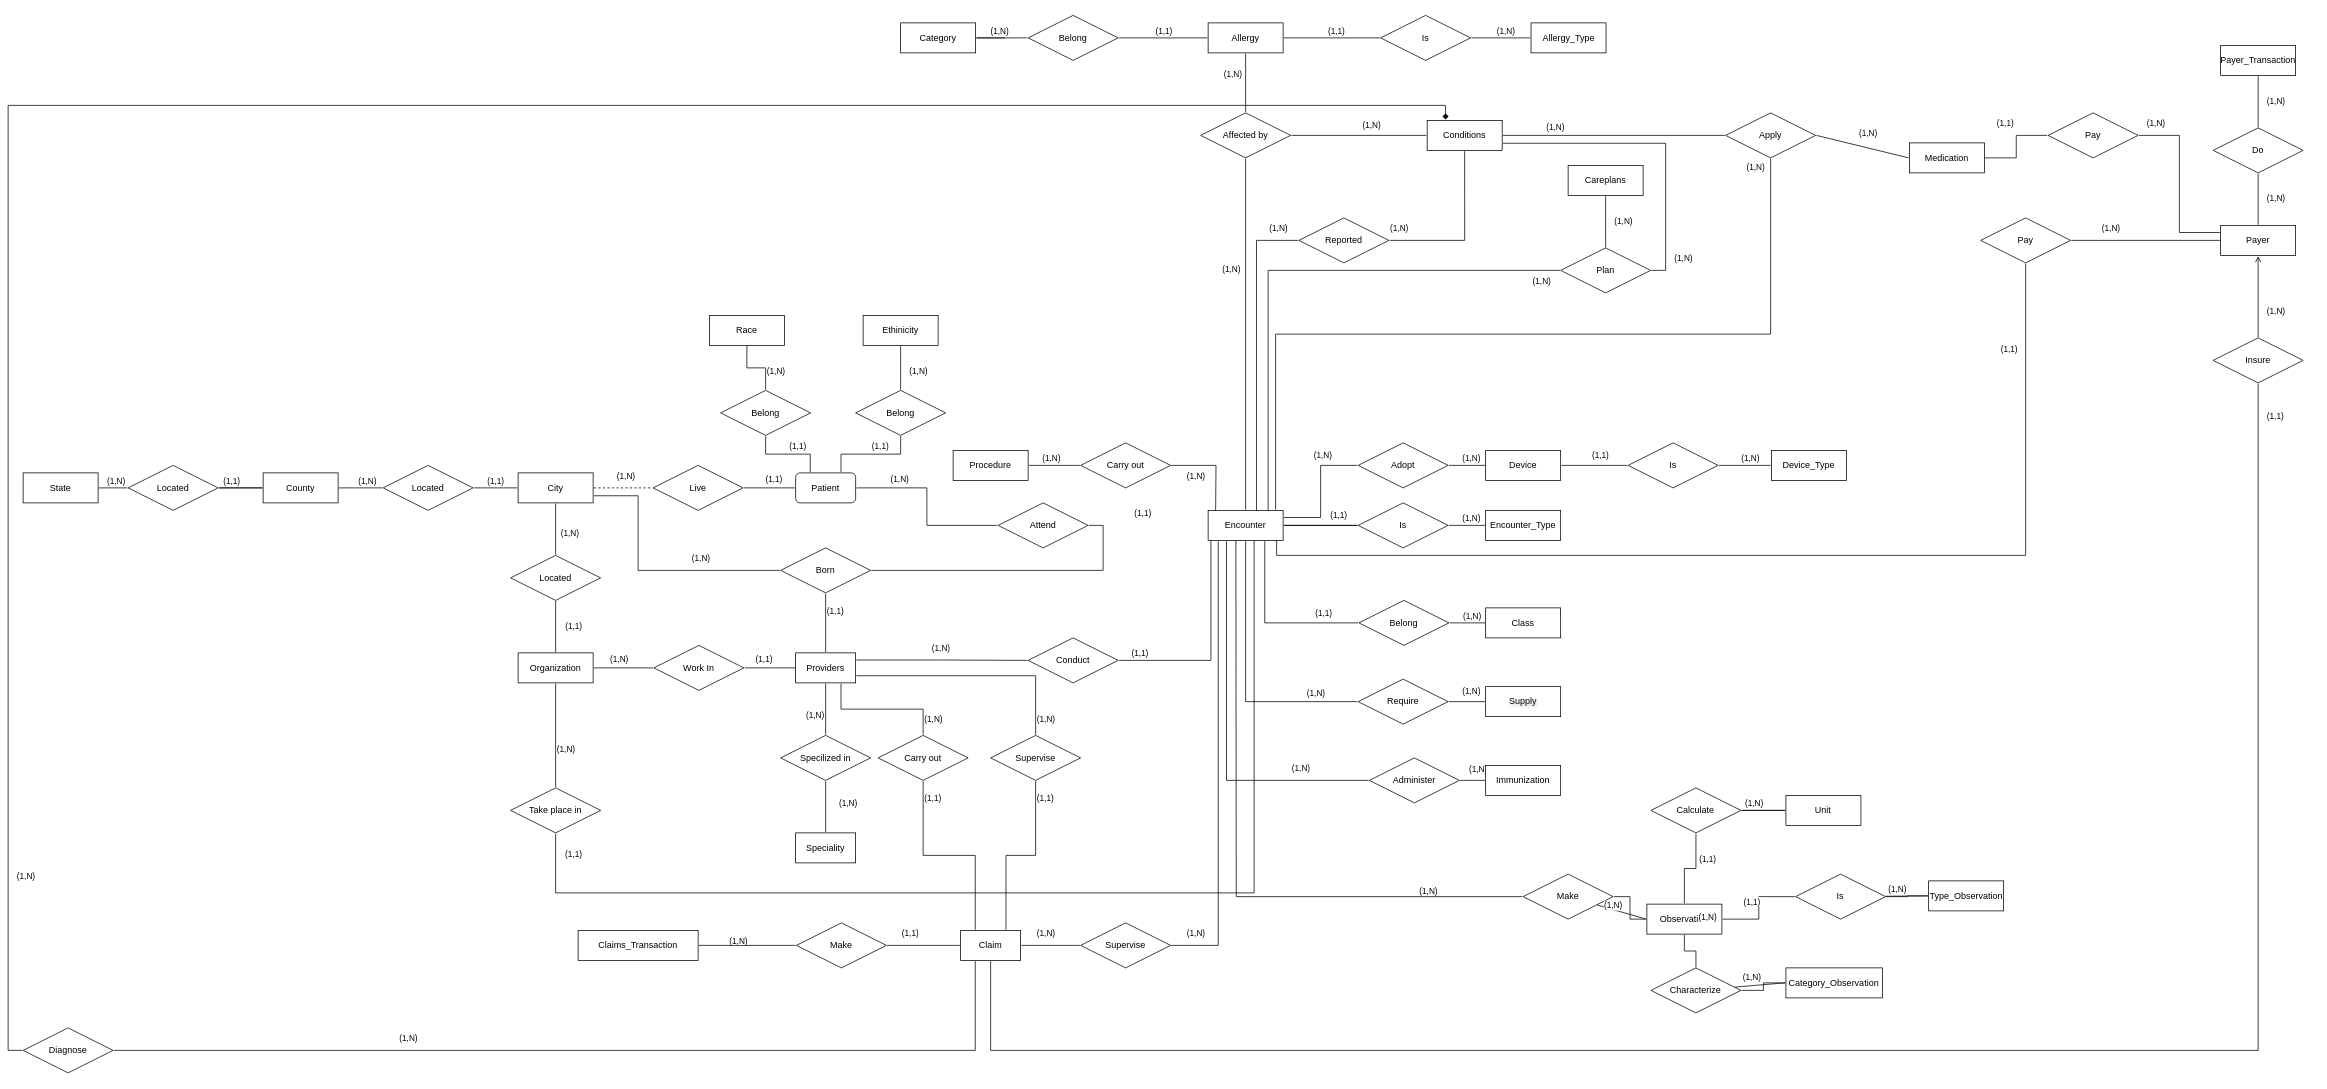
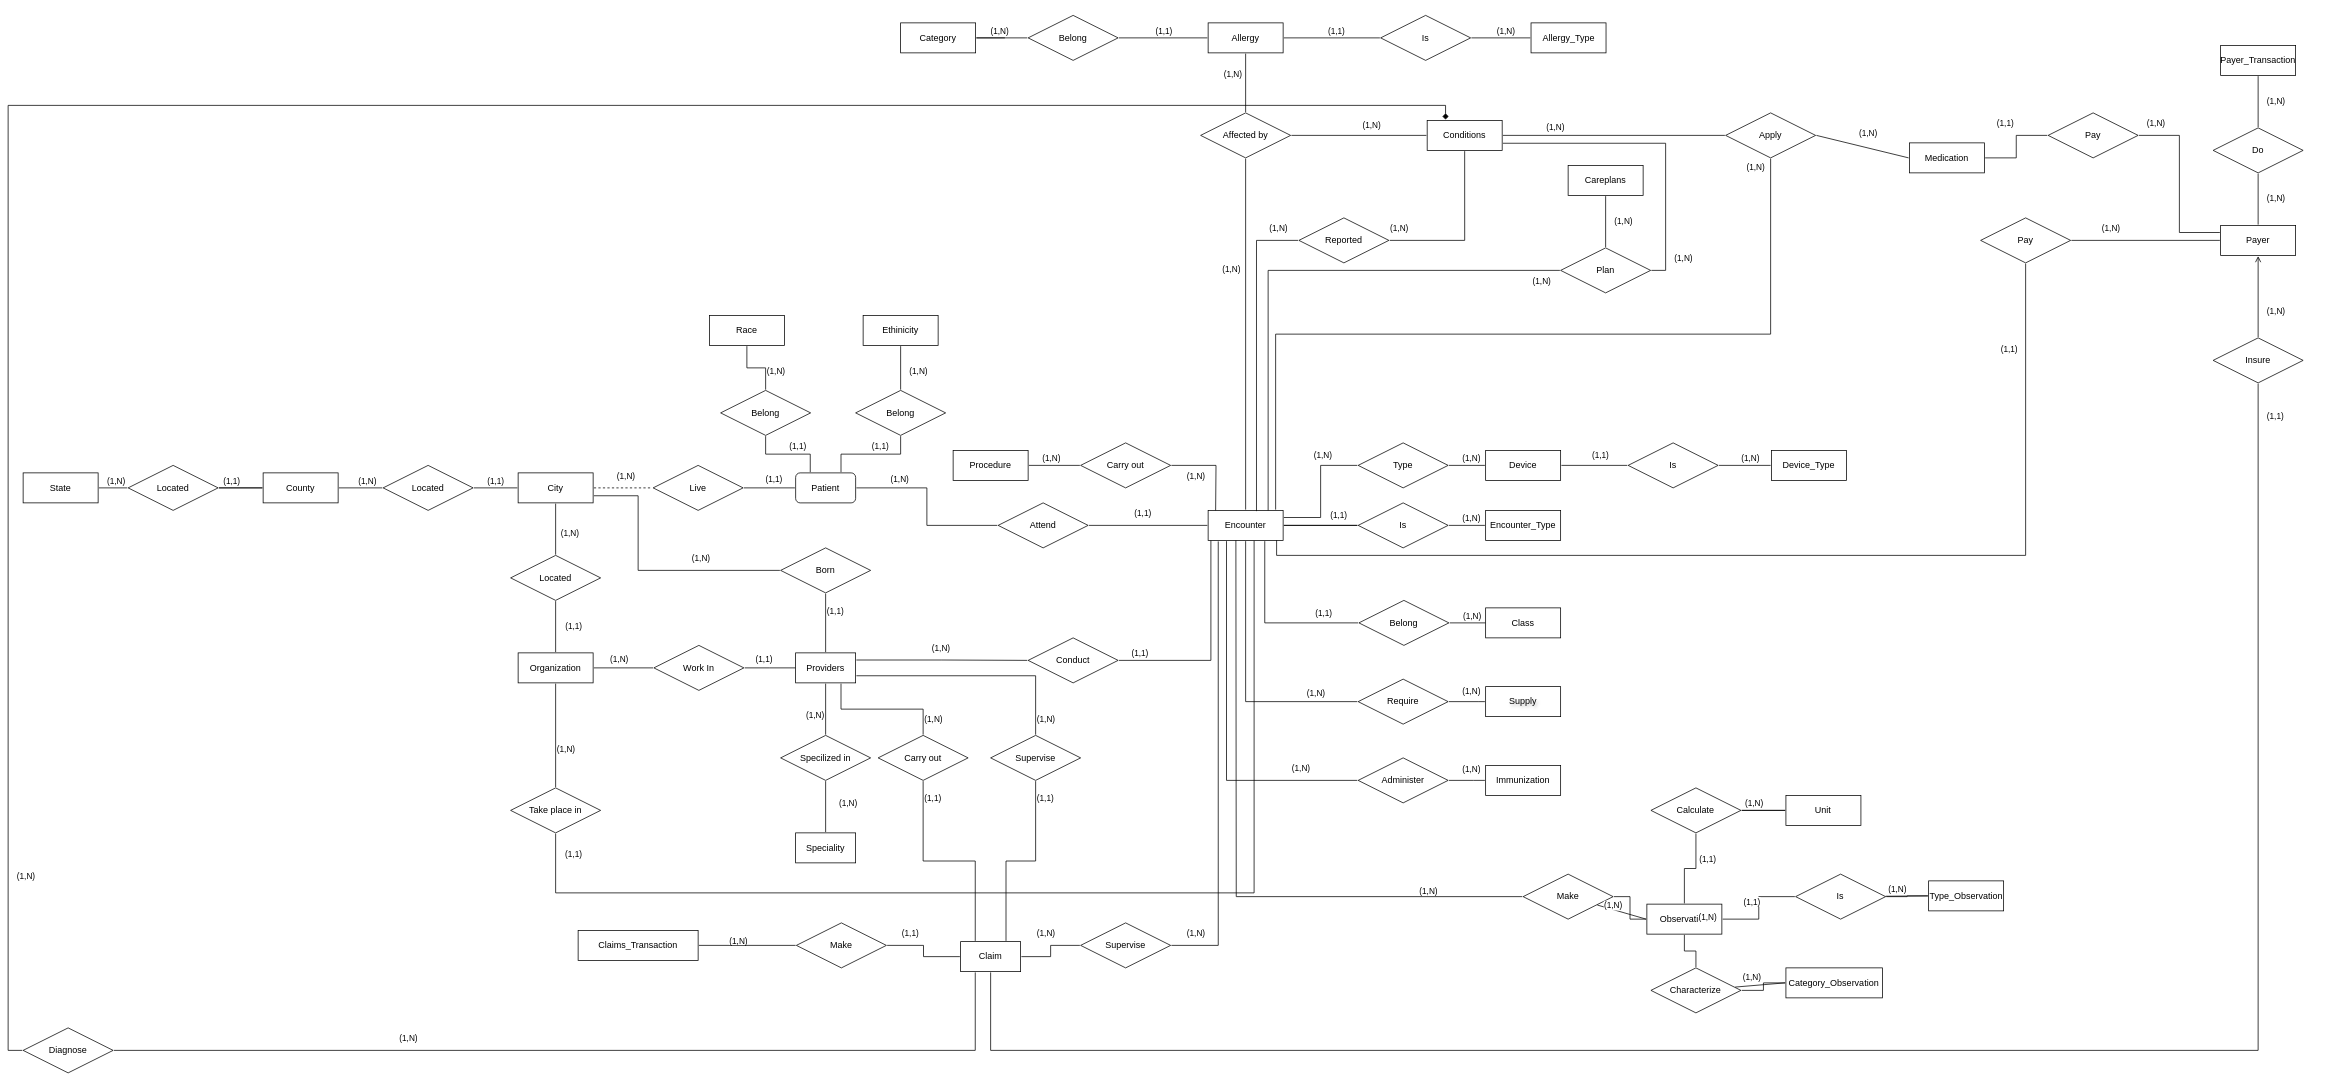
(1403, 465) -> (1403, 465)
(1011, 570) -> (1154, 525)
(1414, 780) -> (1403, 780)
(990, 945) -> (990, 957)
